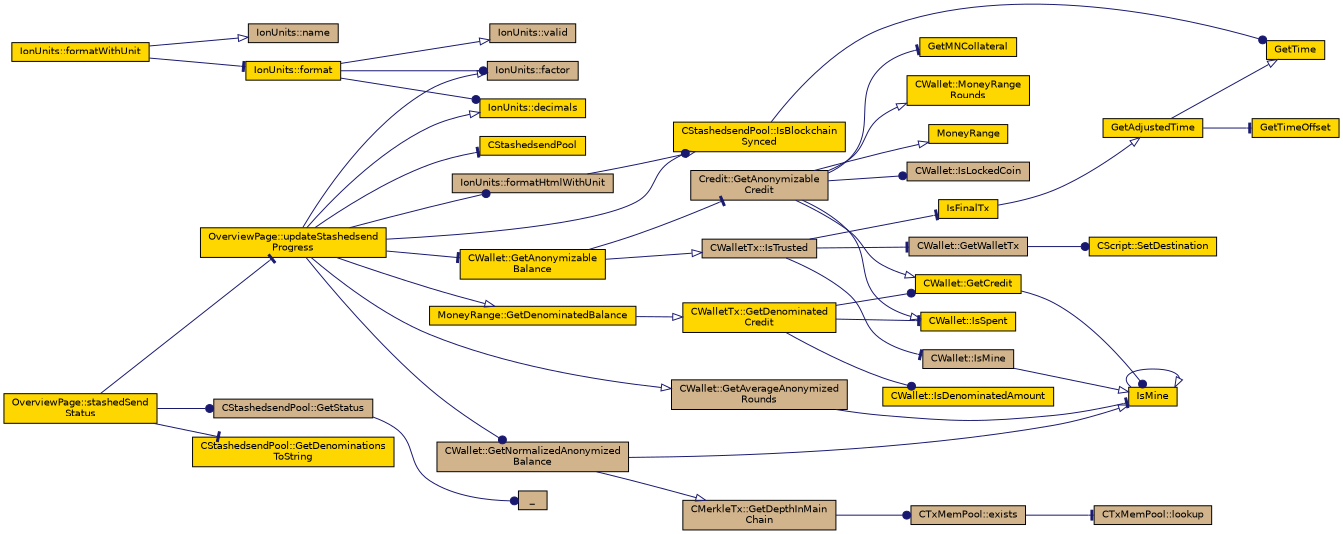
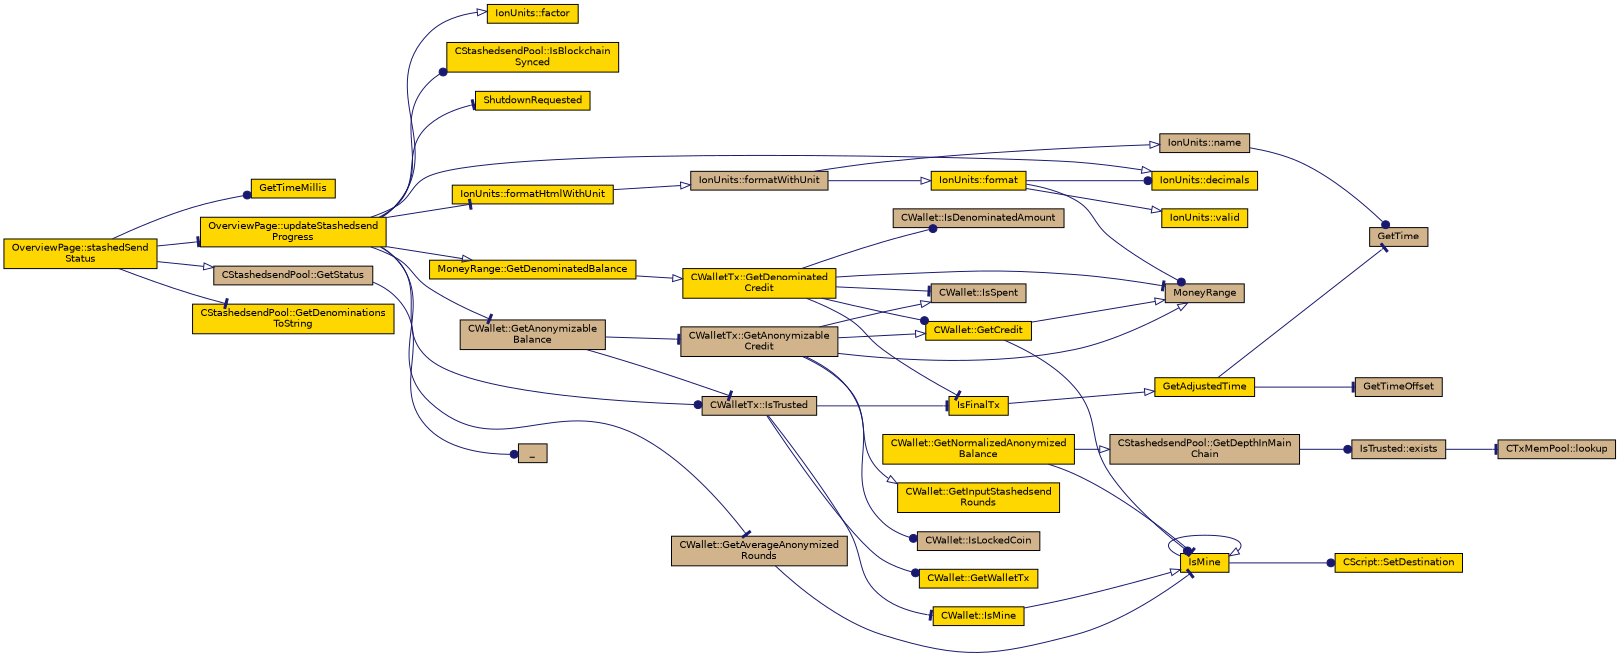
(997, 6) -> (1322, 174)
(533, 33) -> (1205, 218)
(968, 47) -> none
(1296, 50) -> (1399, 237)
(80, 52) -> (759, 181)
(195, 62) -> (874, 181)
(410, 71) -> (1102, 229)
(533, 71) -> (533, 14)
(968, 91) -> (979, 498)
(1220, 92) -> (1300, 314)
(1296, 128) -> (1399, 387)
(968, 134) -> (1205, 293)
(533, 146) -> (533, 101)
(636, 165) -> (647, 188)
(533, 183) -> (533, 195)
(759, 185) -> (759, 342)
none -> (293, 189)
(416, 211) -> (427, 211)
(968, 247) -> (979, 579)
(1054, 247) -> (1278, 563)
(852, 248) -> (862, 541)
(649, 256) -> (657, 371)
(533, 264) -> (533, 335)
none -> (998, 271)
none -> (1093, 312)
(968, 322) -> (979, 293)
none -> (880, 347)
(475, 351) -> (518, 427)
(395, 357) -> (495, 384)
(968, 359) -> (979, 616)
(968, 397) -> (979, 218)
(181, 408) -> (180, 264)
(876, 447) -> (1122, 501)
(533, 457) -> (979, 449)
(759, 515) -> (1205, 449)
(968, 515) -> (1399, 449)
